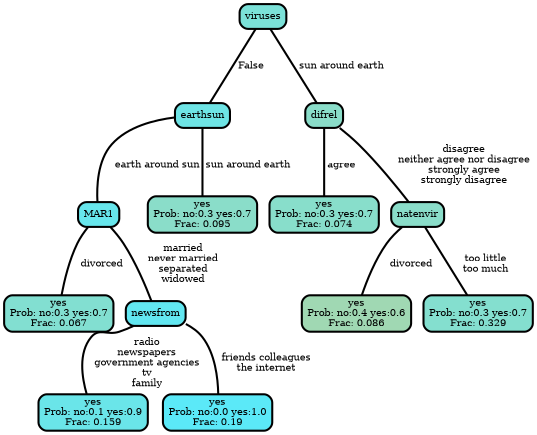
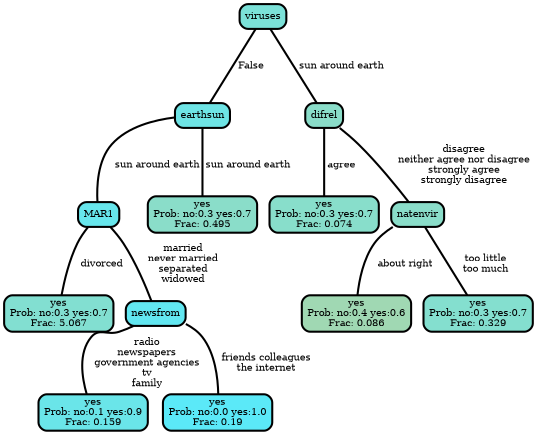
(156, 165) -> (156, 165)
(202, 214) -> (202, 214)
(410, 264) -> (404, 264)
(59, 314) -> (59, 314)
